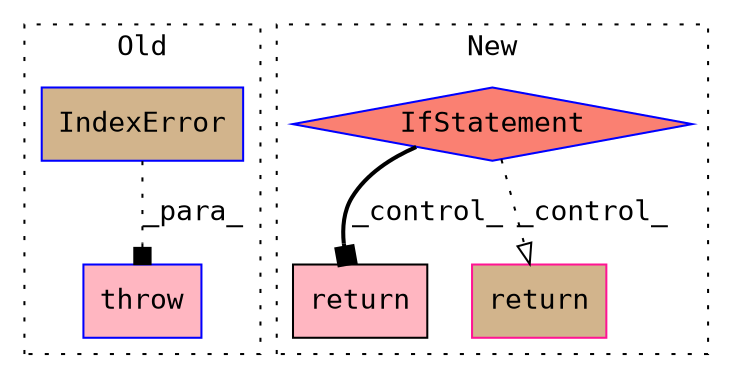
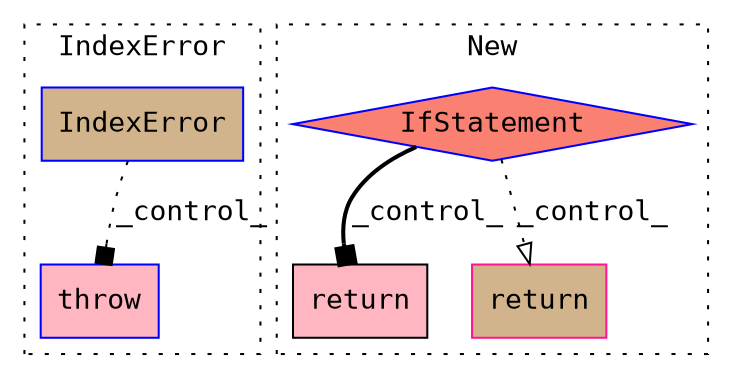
(142, 48) -> (142, 48)
(193, 213) -> (192, 213)
